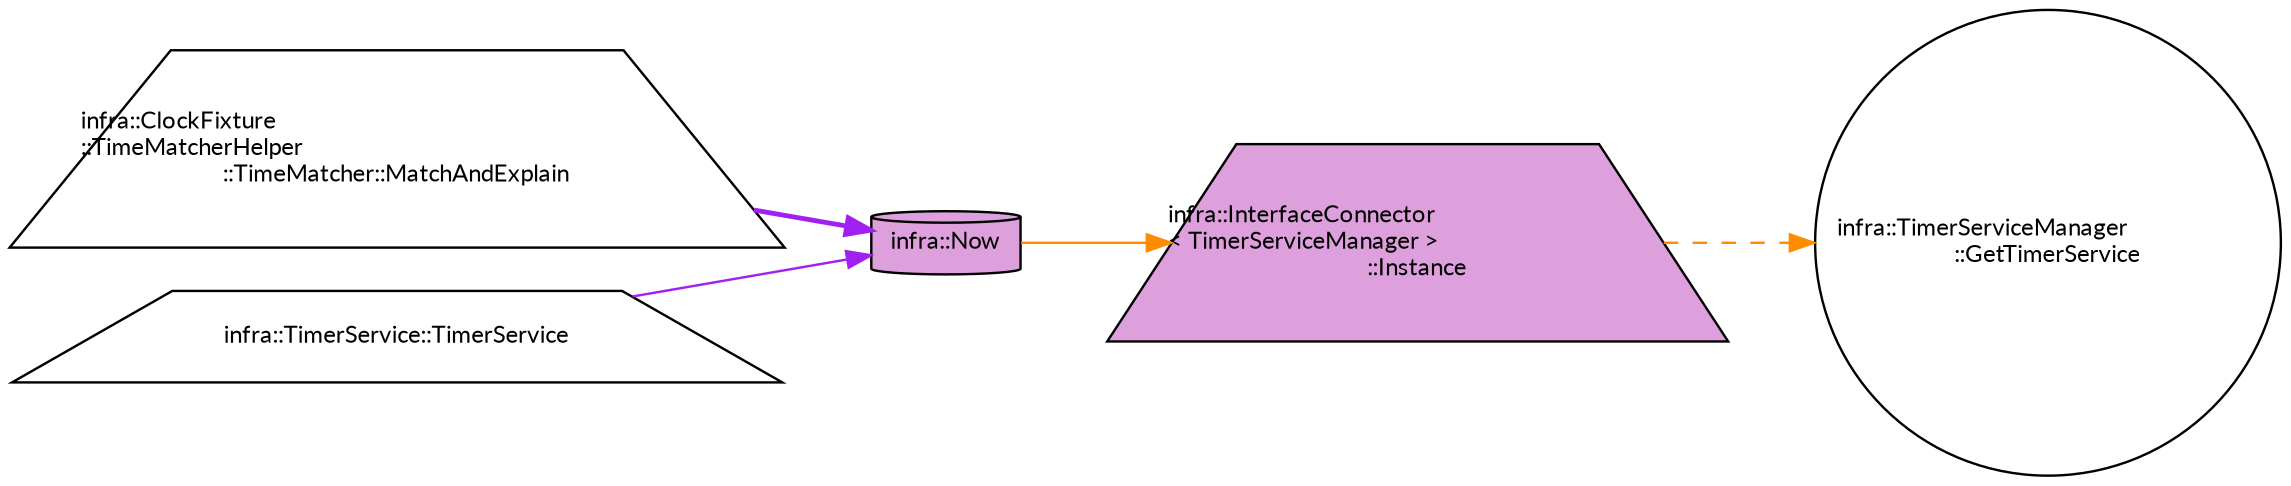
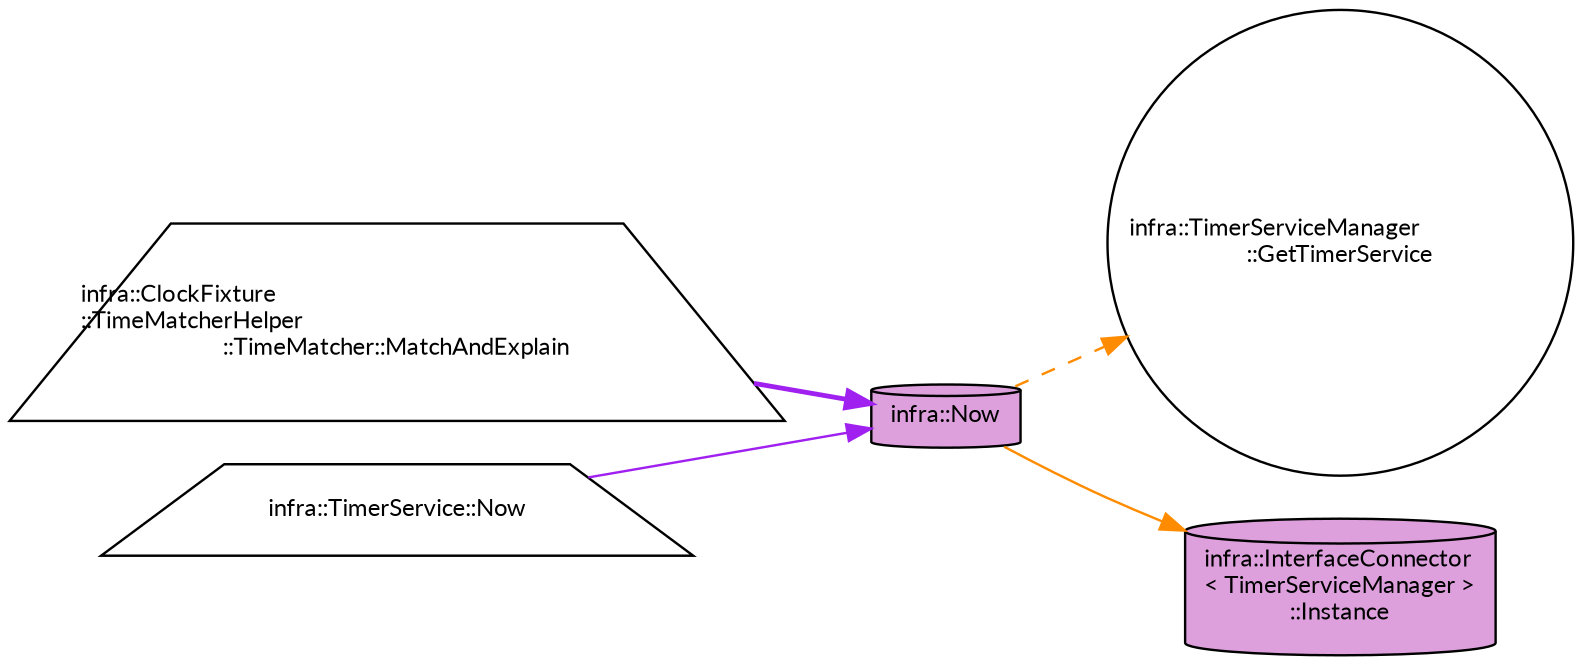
(1418, 243) -> (1340, 587)
(1727, 243) -> (1060, 367)
(397, 337) -> (397, 510)
